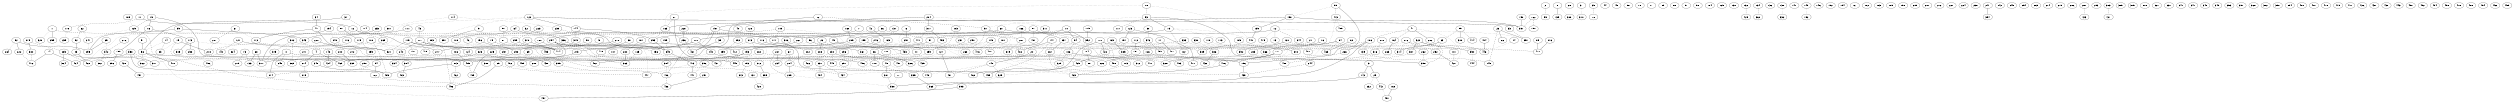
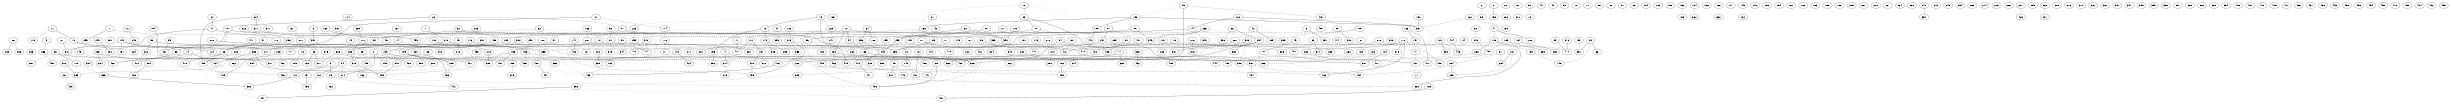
(951, 36) -> (1228, 34)
(682, 51) -> (436, 59)
